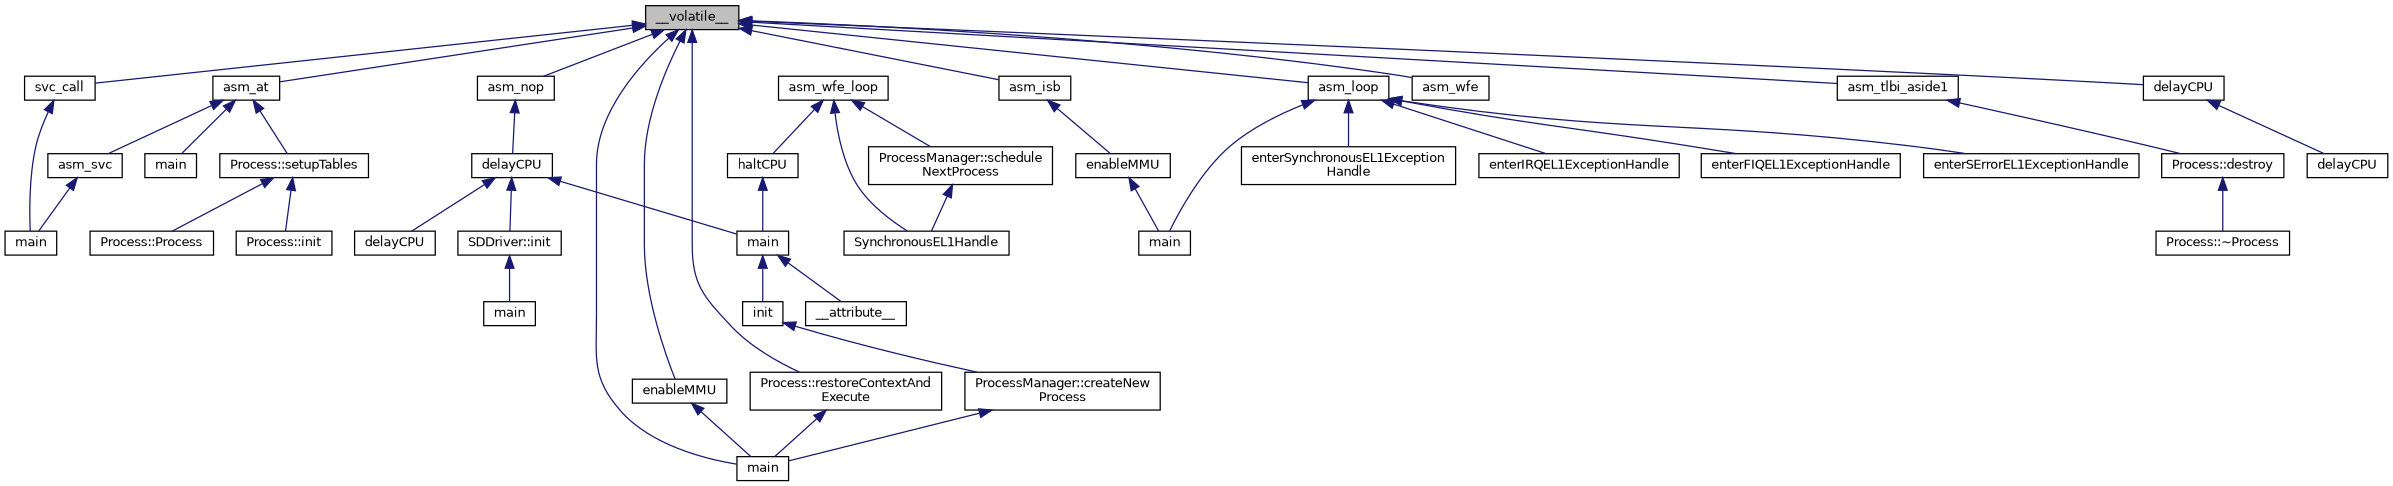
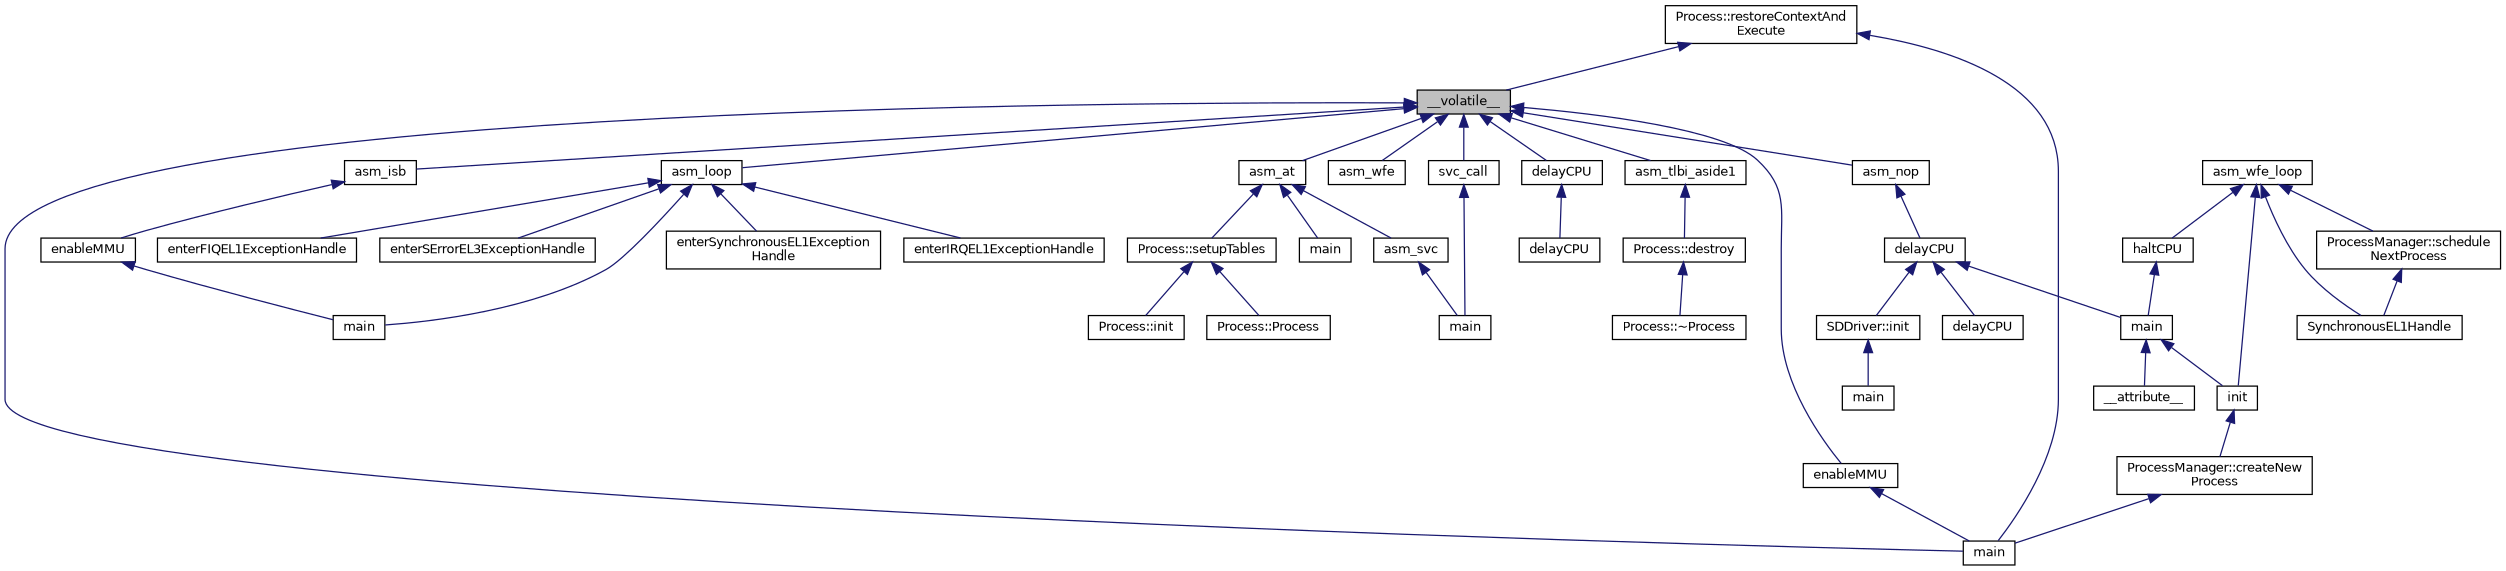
(2031, 166) -> (488, 250)
(692, 232) -> (1592, 68)
none -> (2247, 291)
